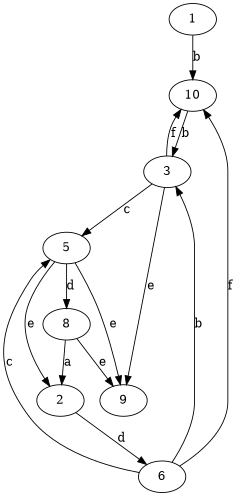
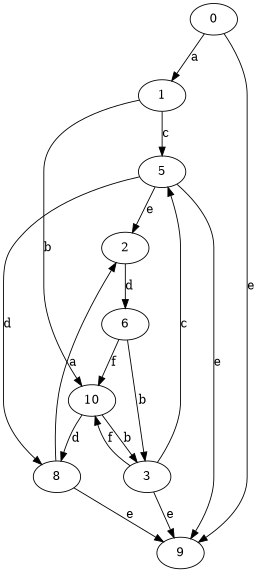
none -> (214, 19)
(18, 399) -> (162, 129)
none -> (71, 433)
